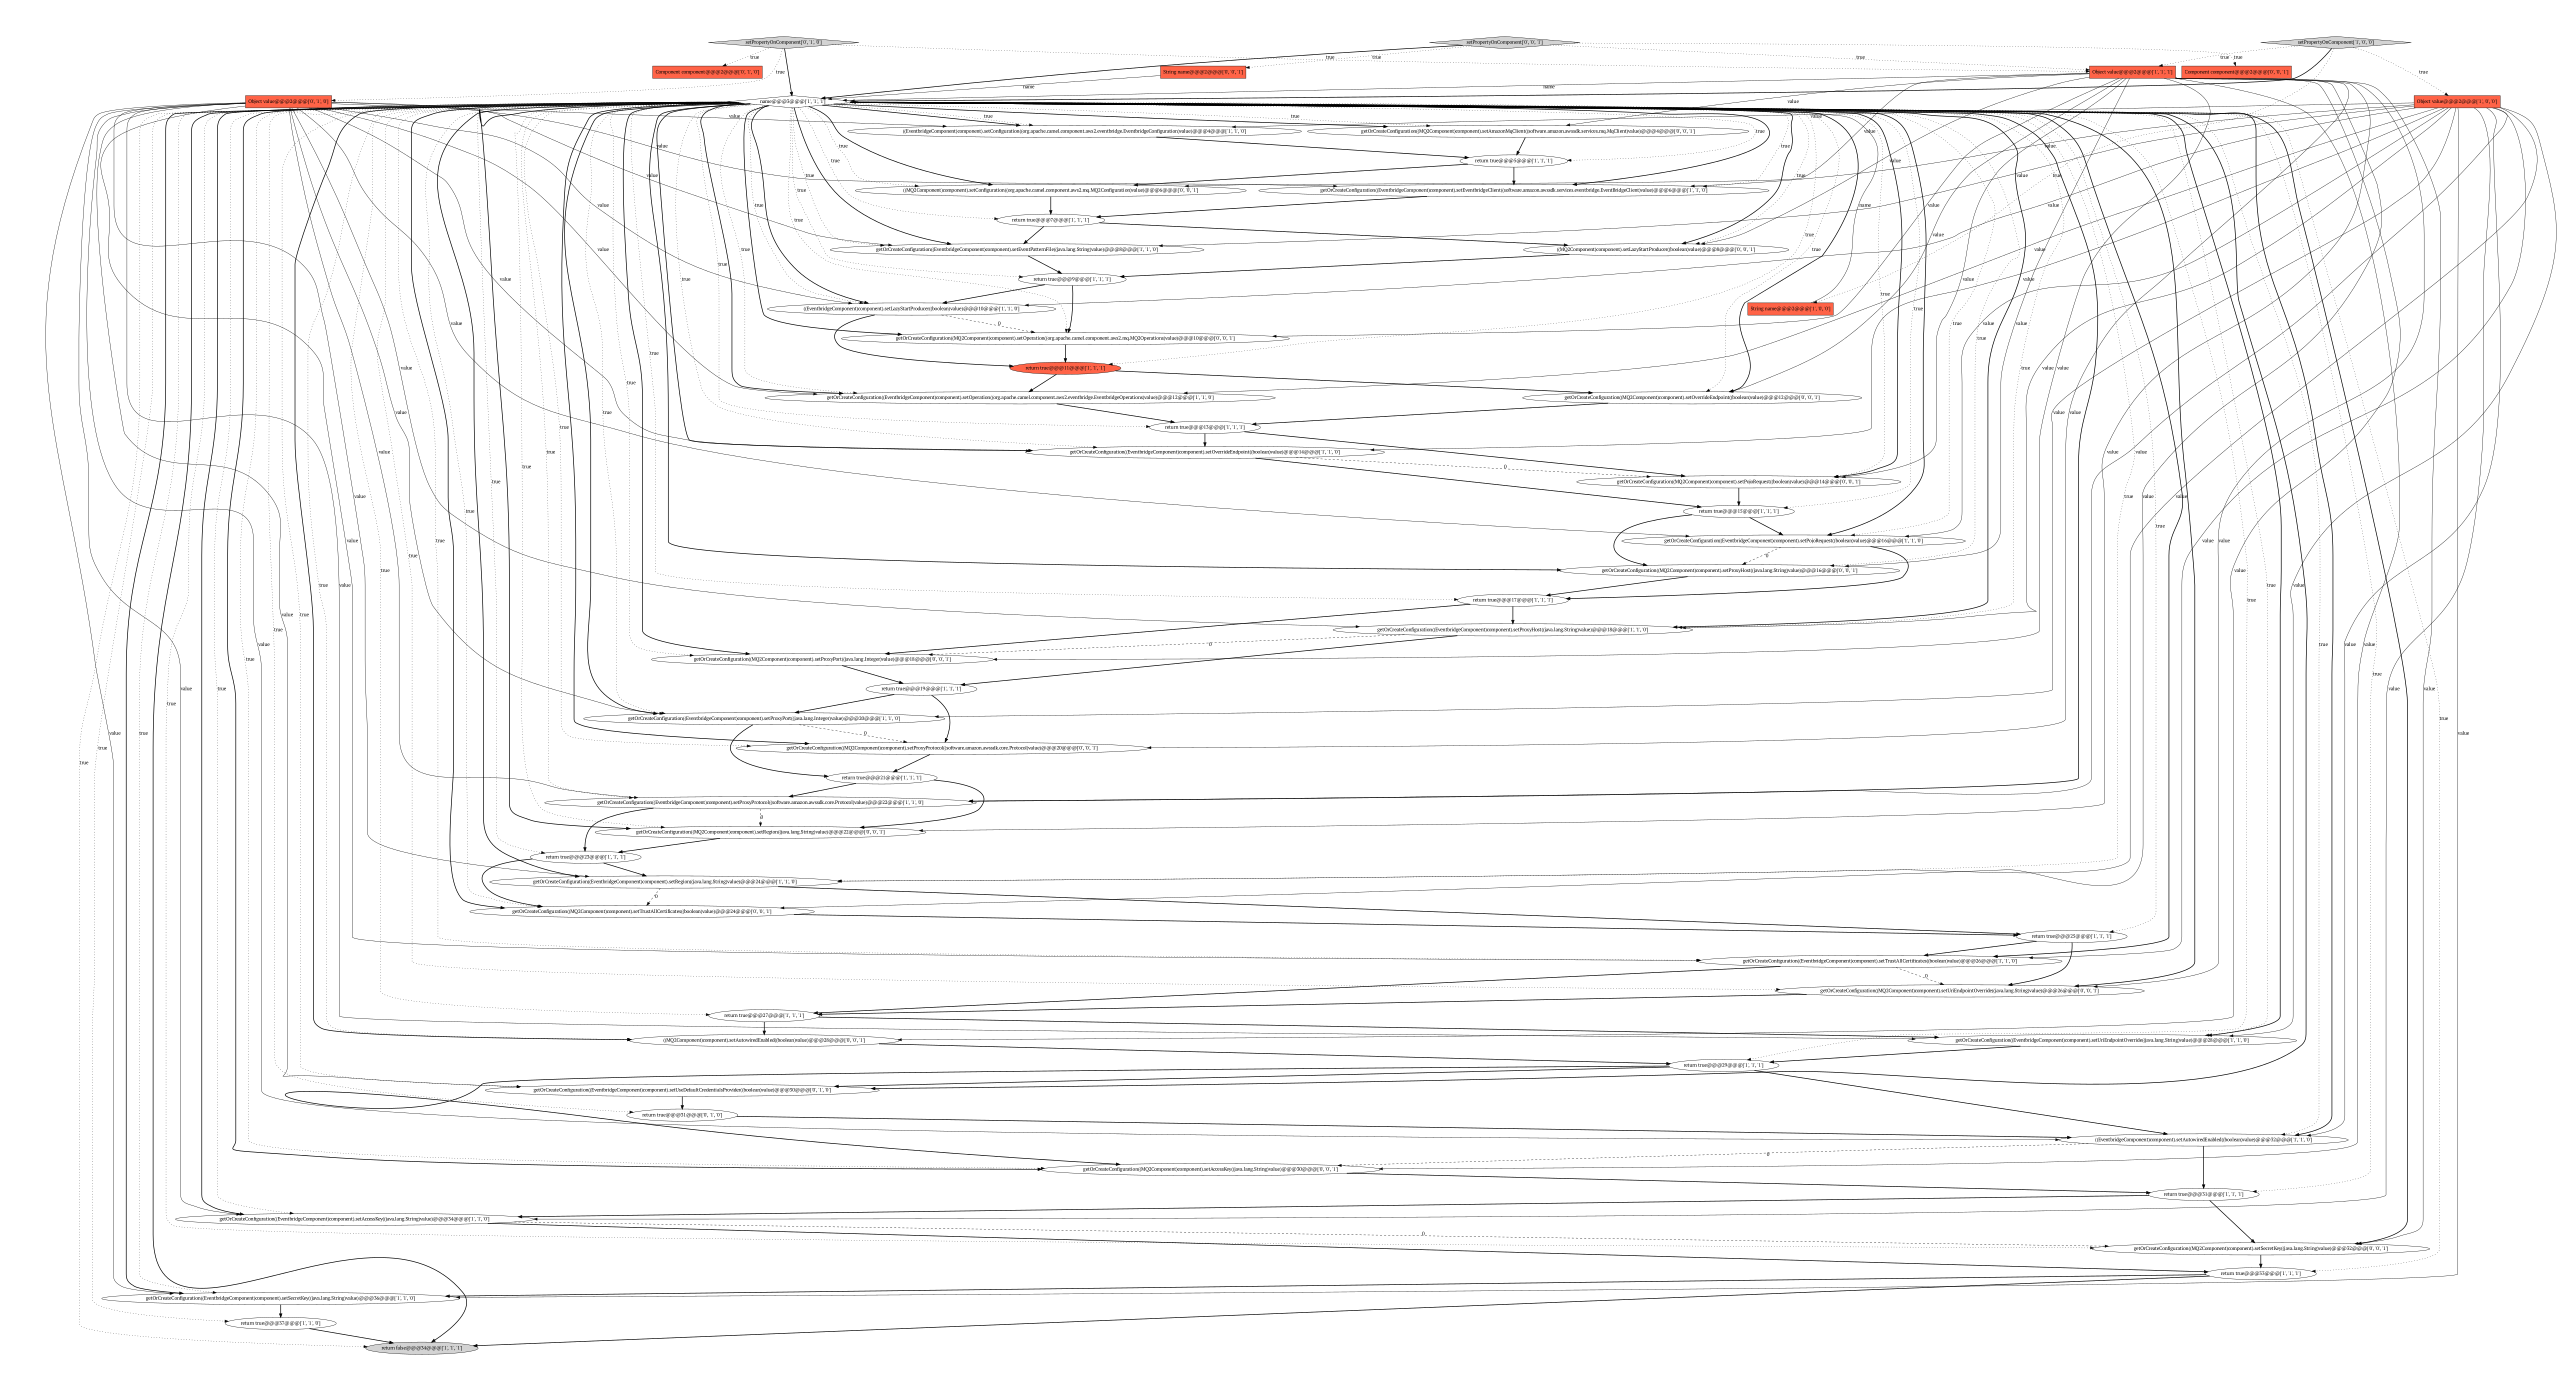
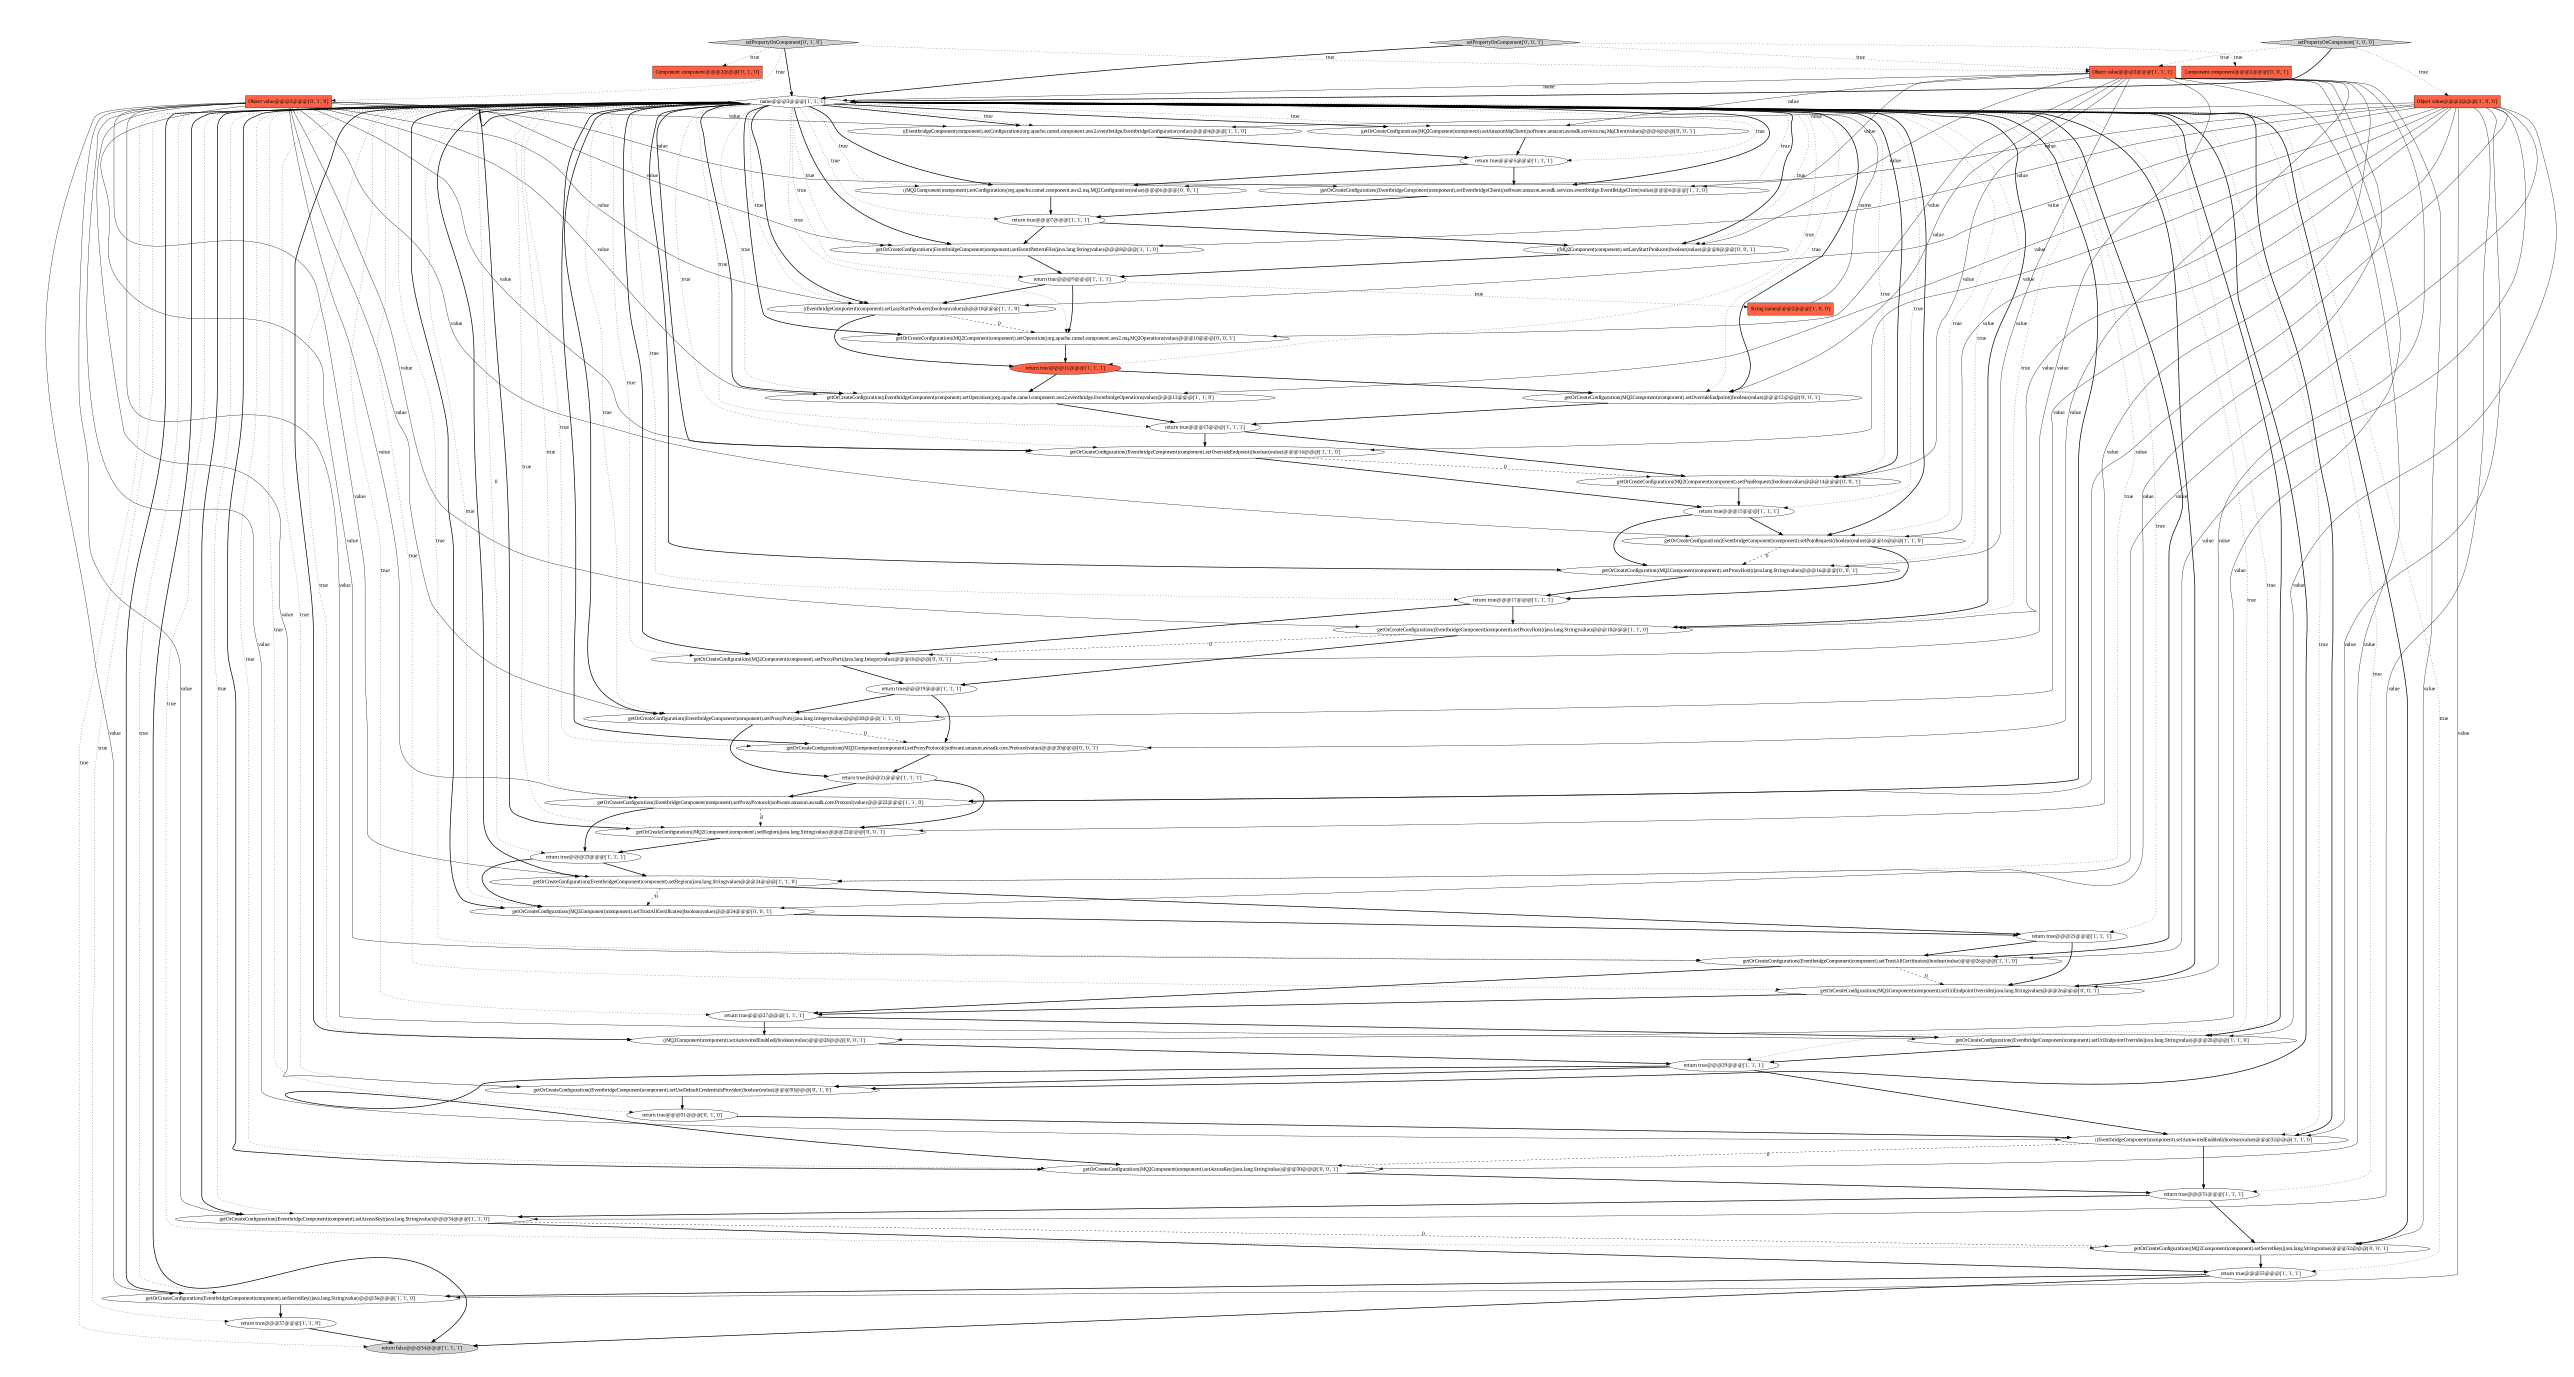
(1203, 72) -> none
(2099, 149) -> (1433, 294)
(496, 482) -> (496, 482)
